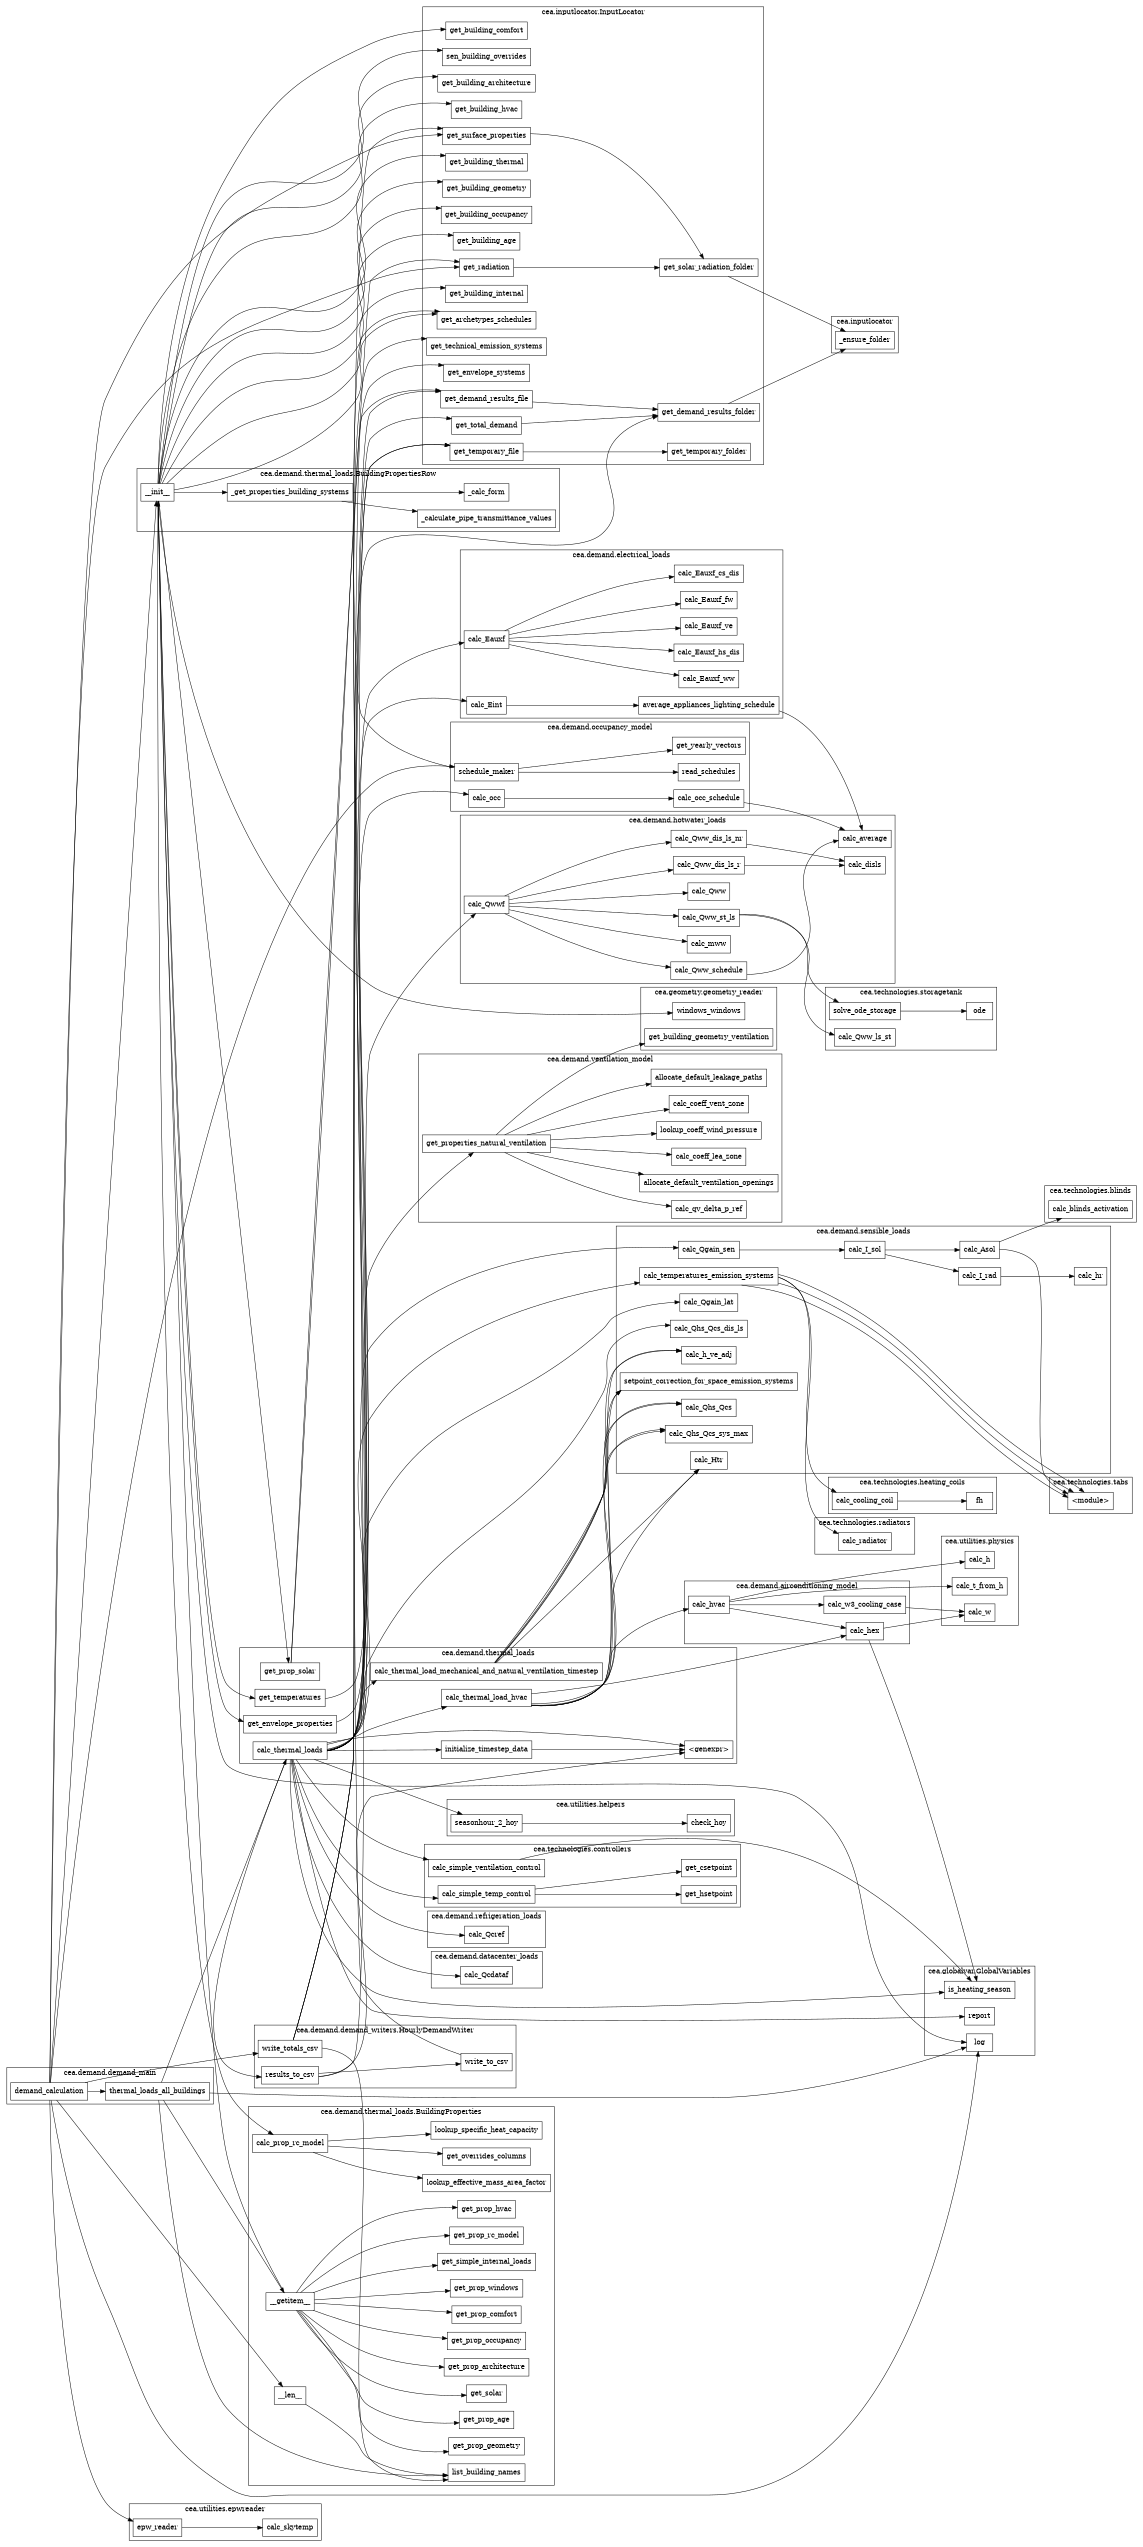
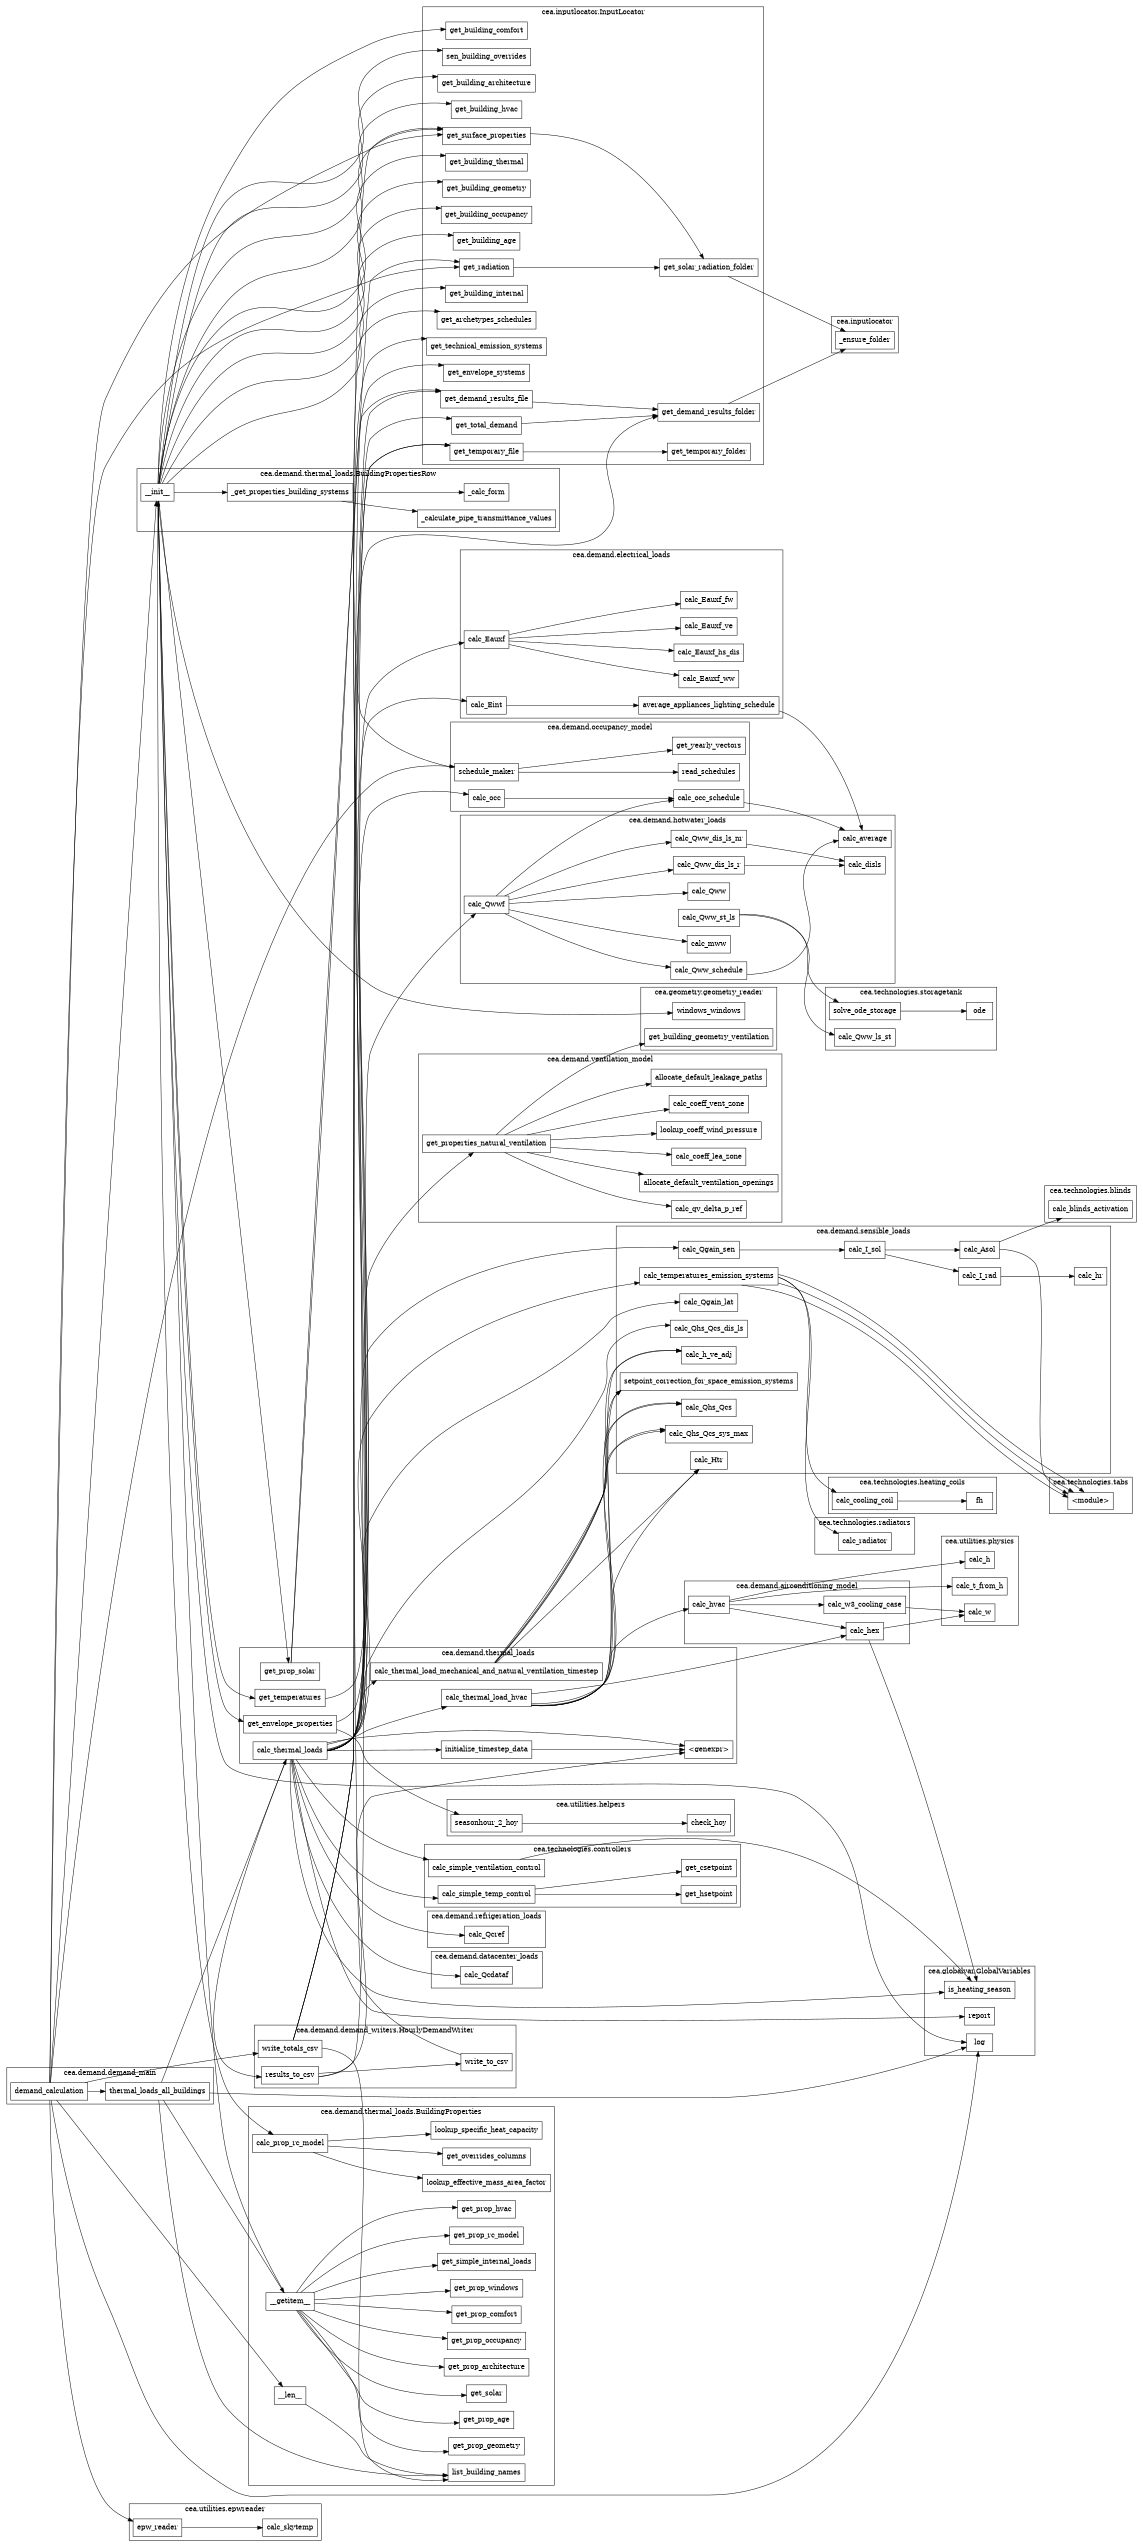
(331, 425) -> (275, 273)
(709, 574) -> none
(591, 911) -> (575, 835)
(375, 1782) -> (388, 1779)
